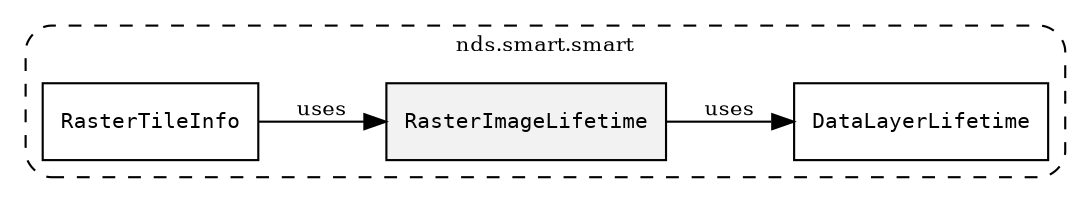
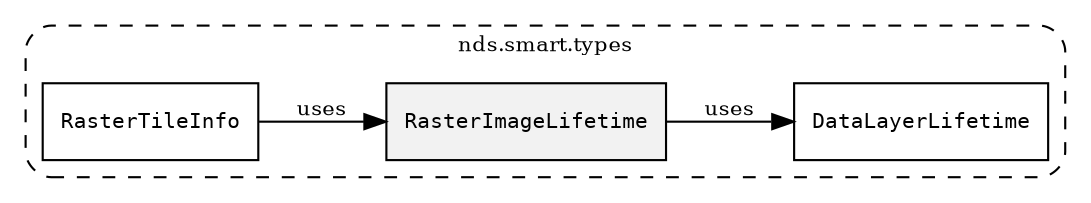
(545, 46) -> (545, 46)
